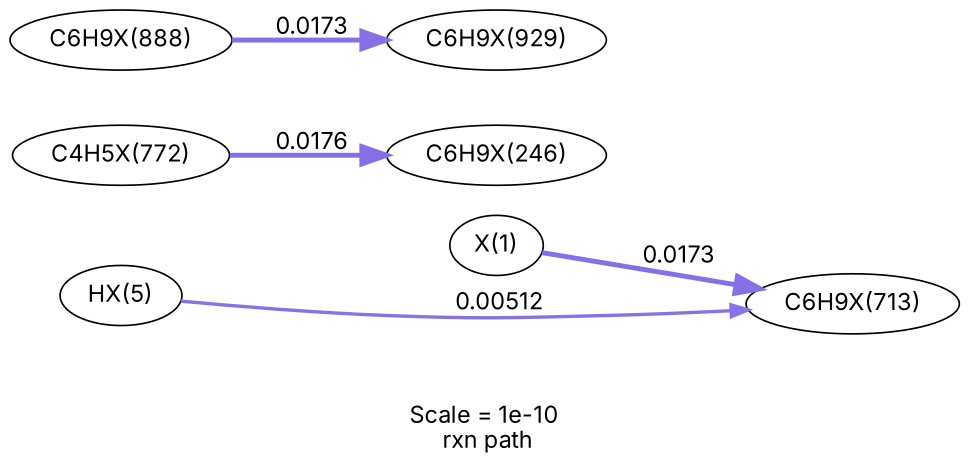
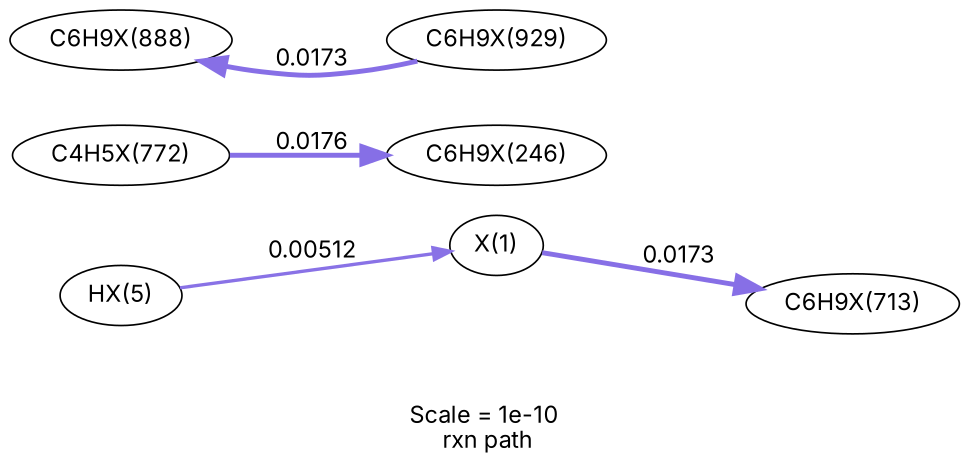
(297, 40) -> (321, 75)
(456, 318) -> (307, 271)
